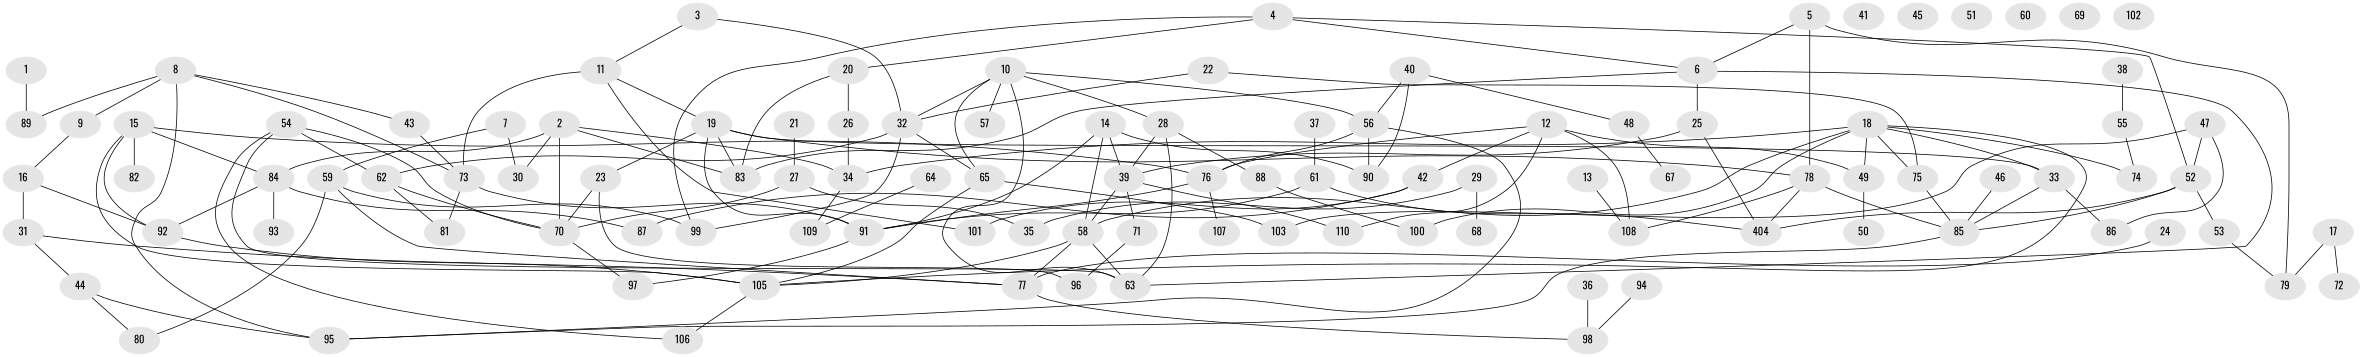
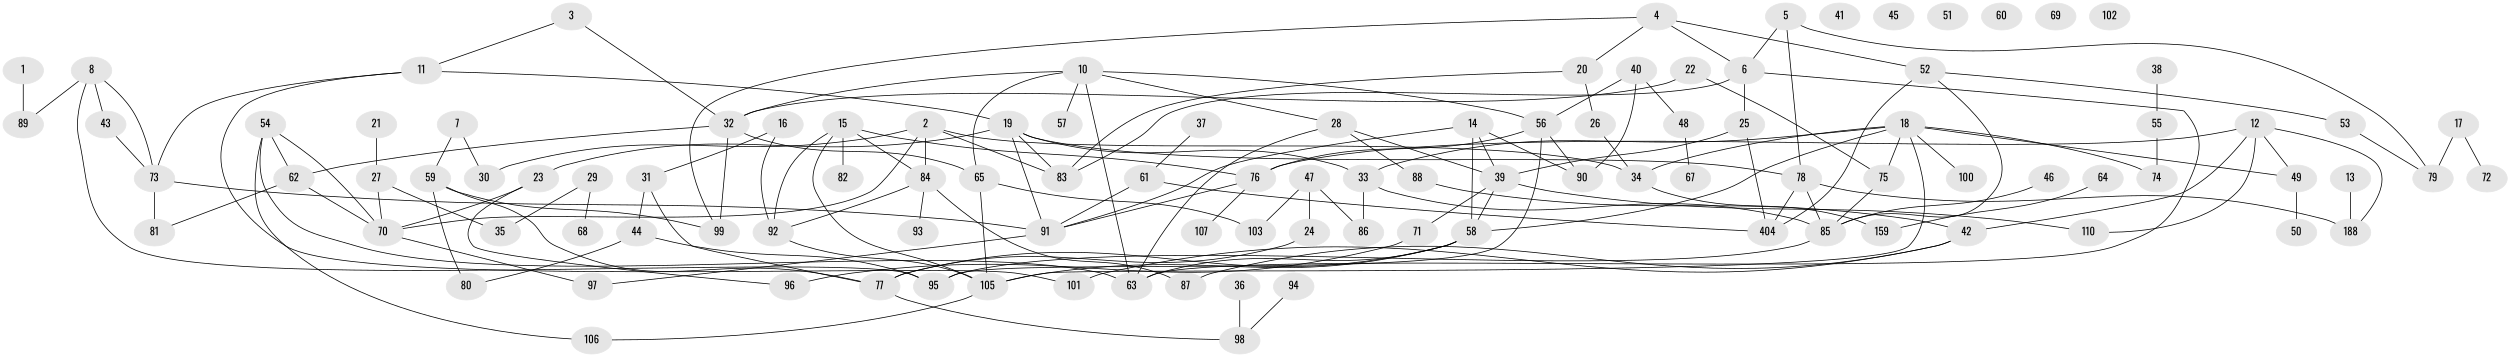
(80, 124) -> none
(2198, 152) -> (1310, 206)
(1337, 208) -> (1576, 203)
(810, 232) -> (1882, 232)
(1629, 232) -> (2350, 232)
